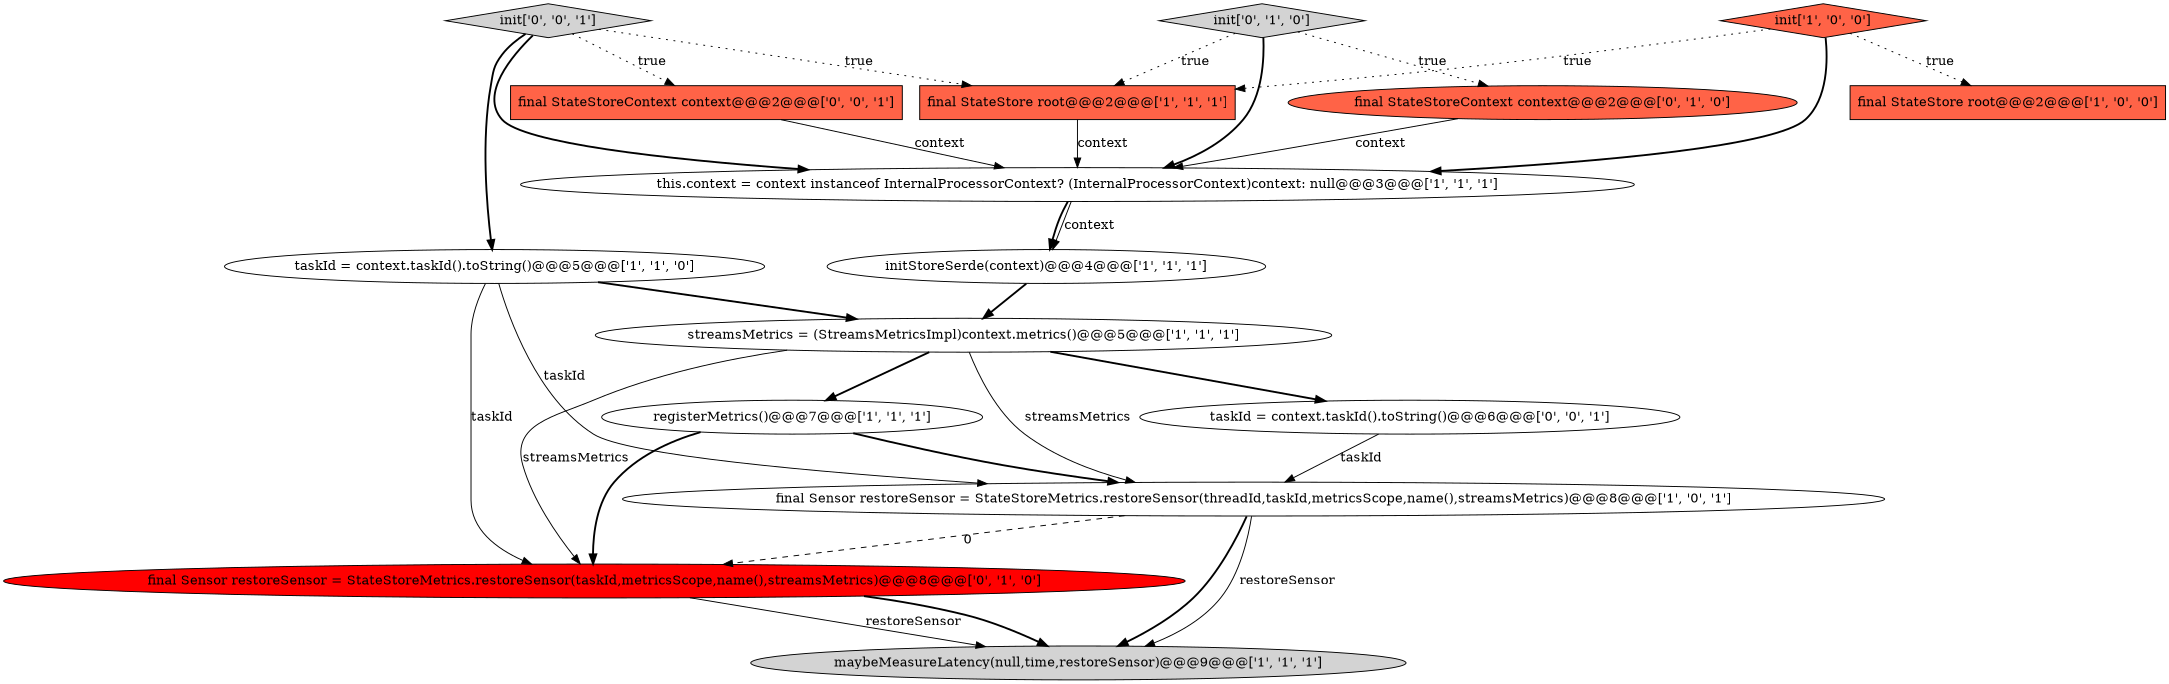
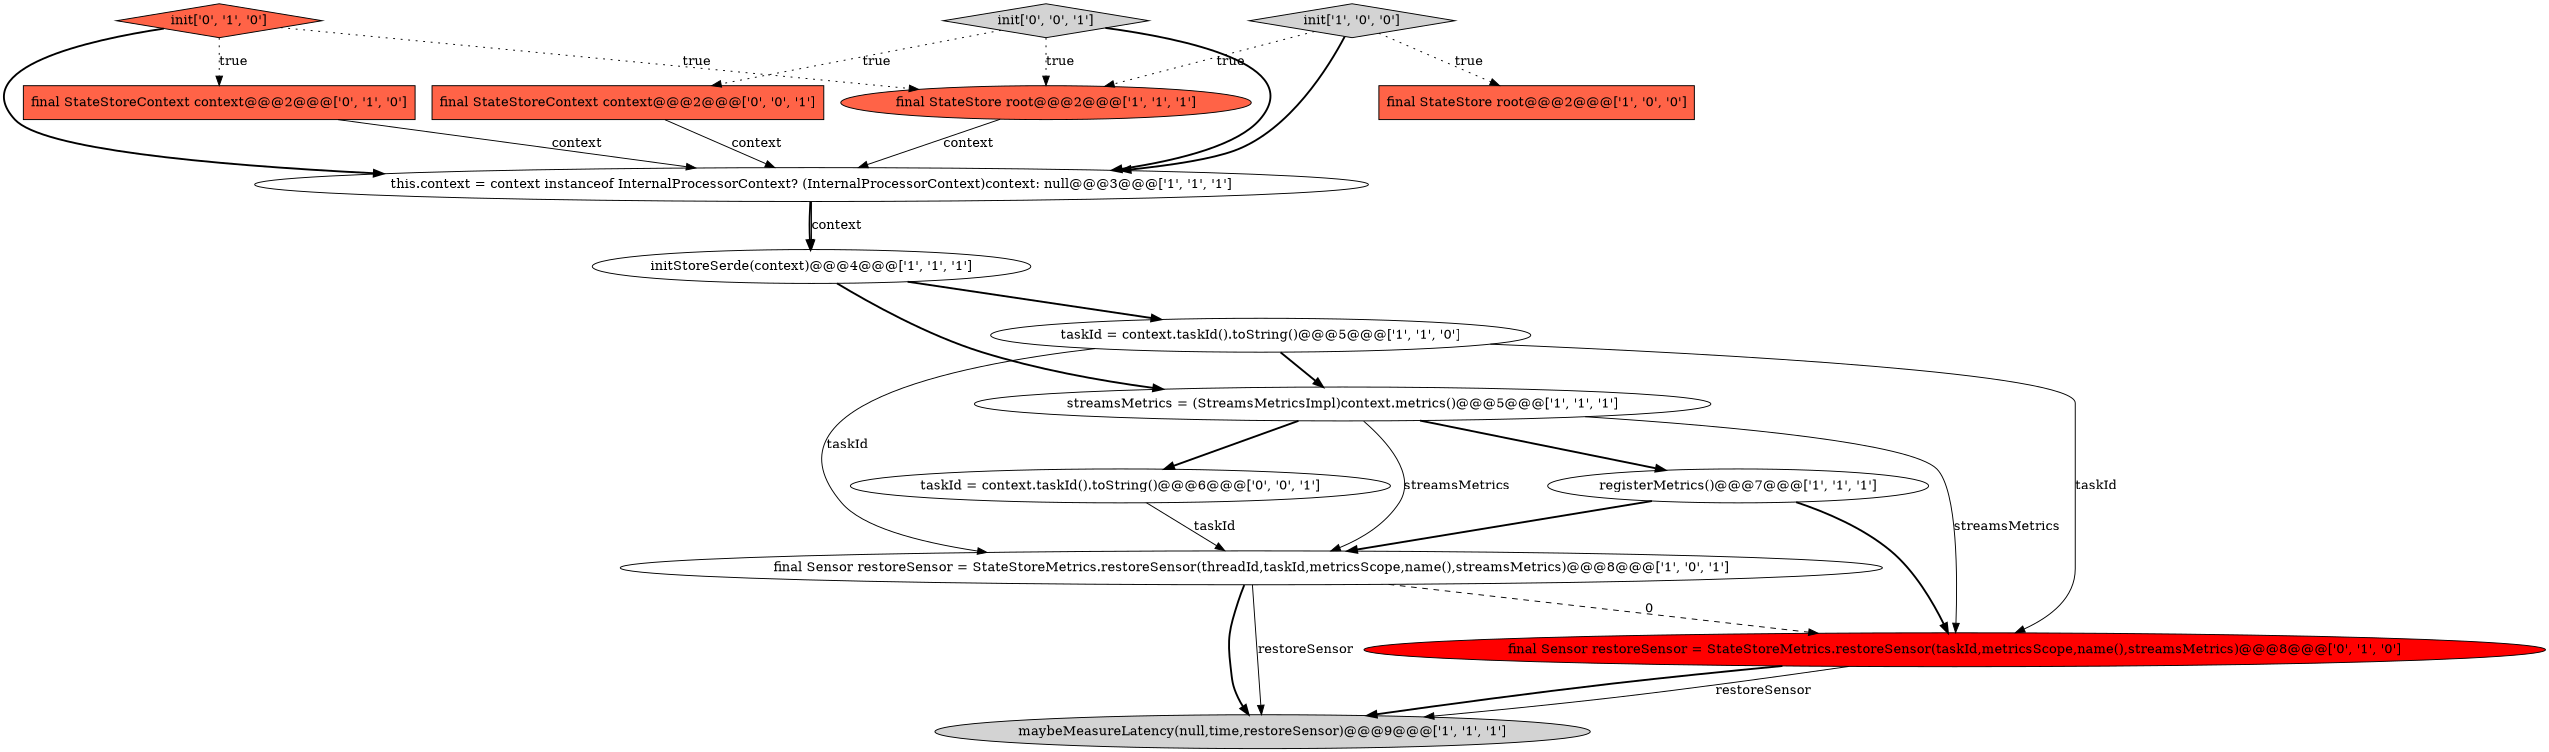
(1262, 21) -> (219, 21)
(1823, 21) -> (1352, 21)
(1077, 103) -> (1046, 103)
(1543, 103) -> (219, 103)
(486, 130) -> (1030, 300)
